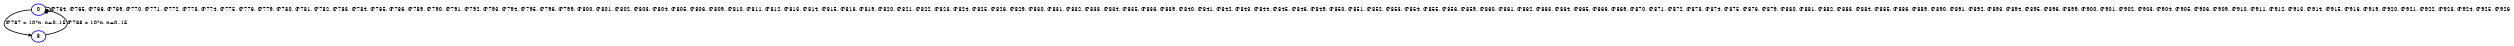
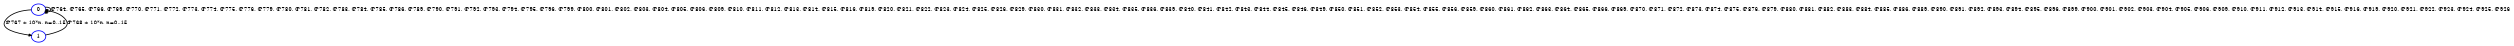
(39, 36) -> (39, 36)
